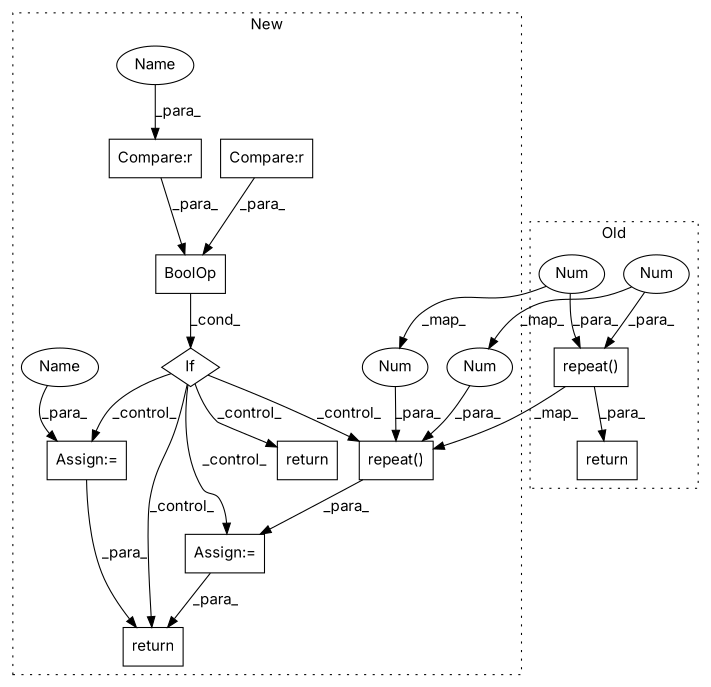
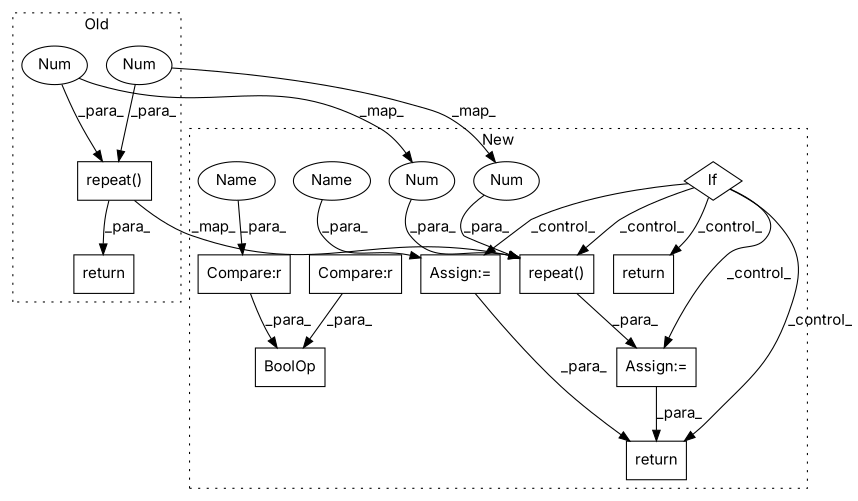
(191, 315) -> none
